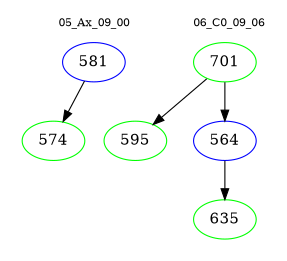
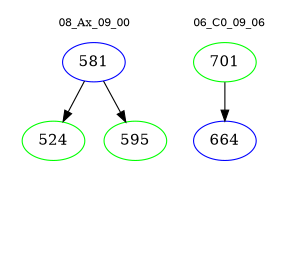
(94, 23) -> (94, 23)
(192, 91) -> (112, 97)
(53, 141) -> (53, 141)
(225, 141) -> (225, 141)
(225, 219) -> none
